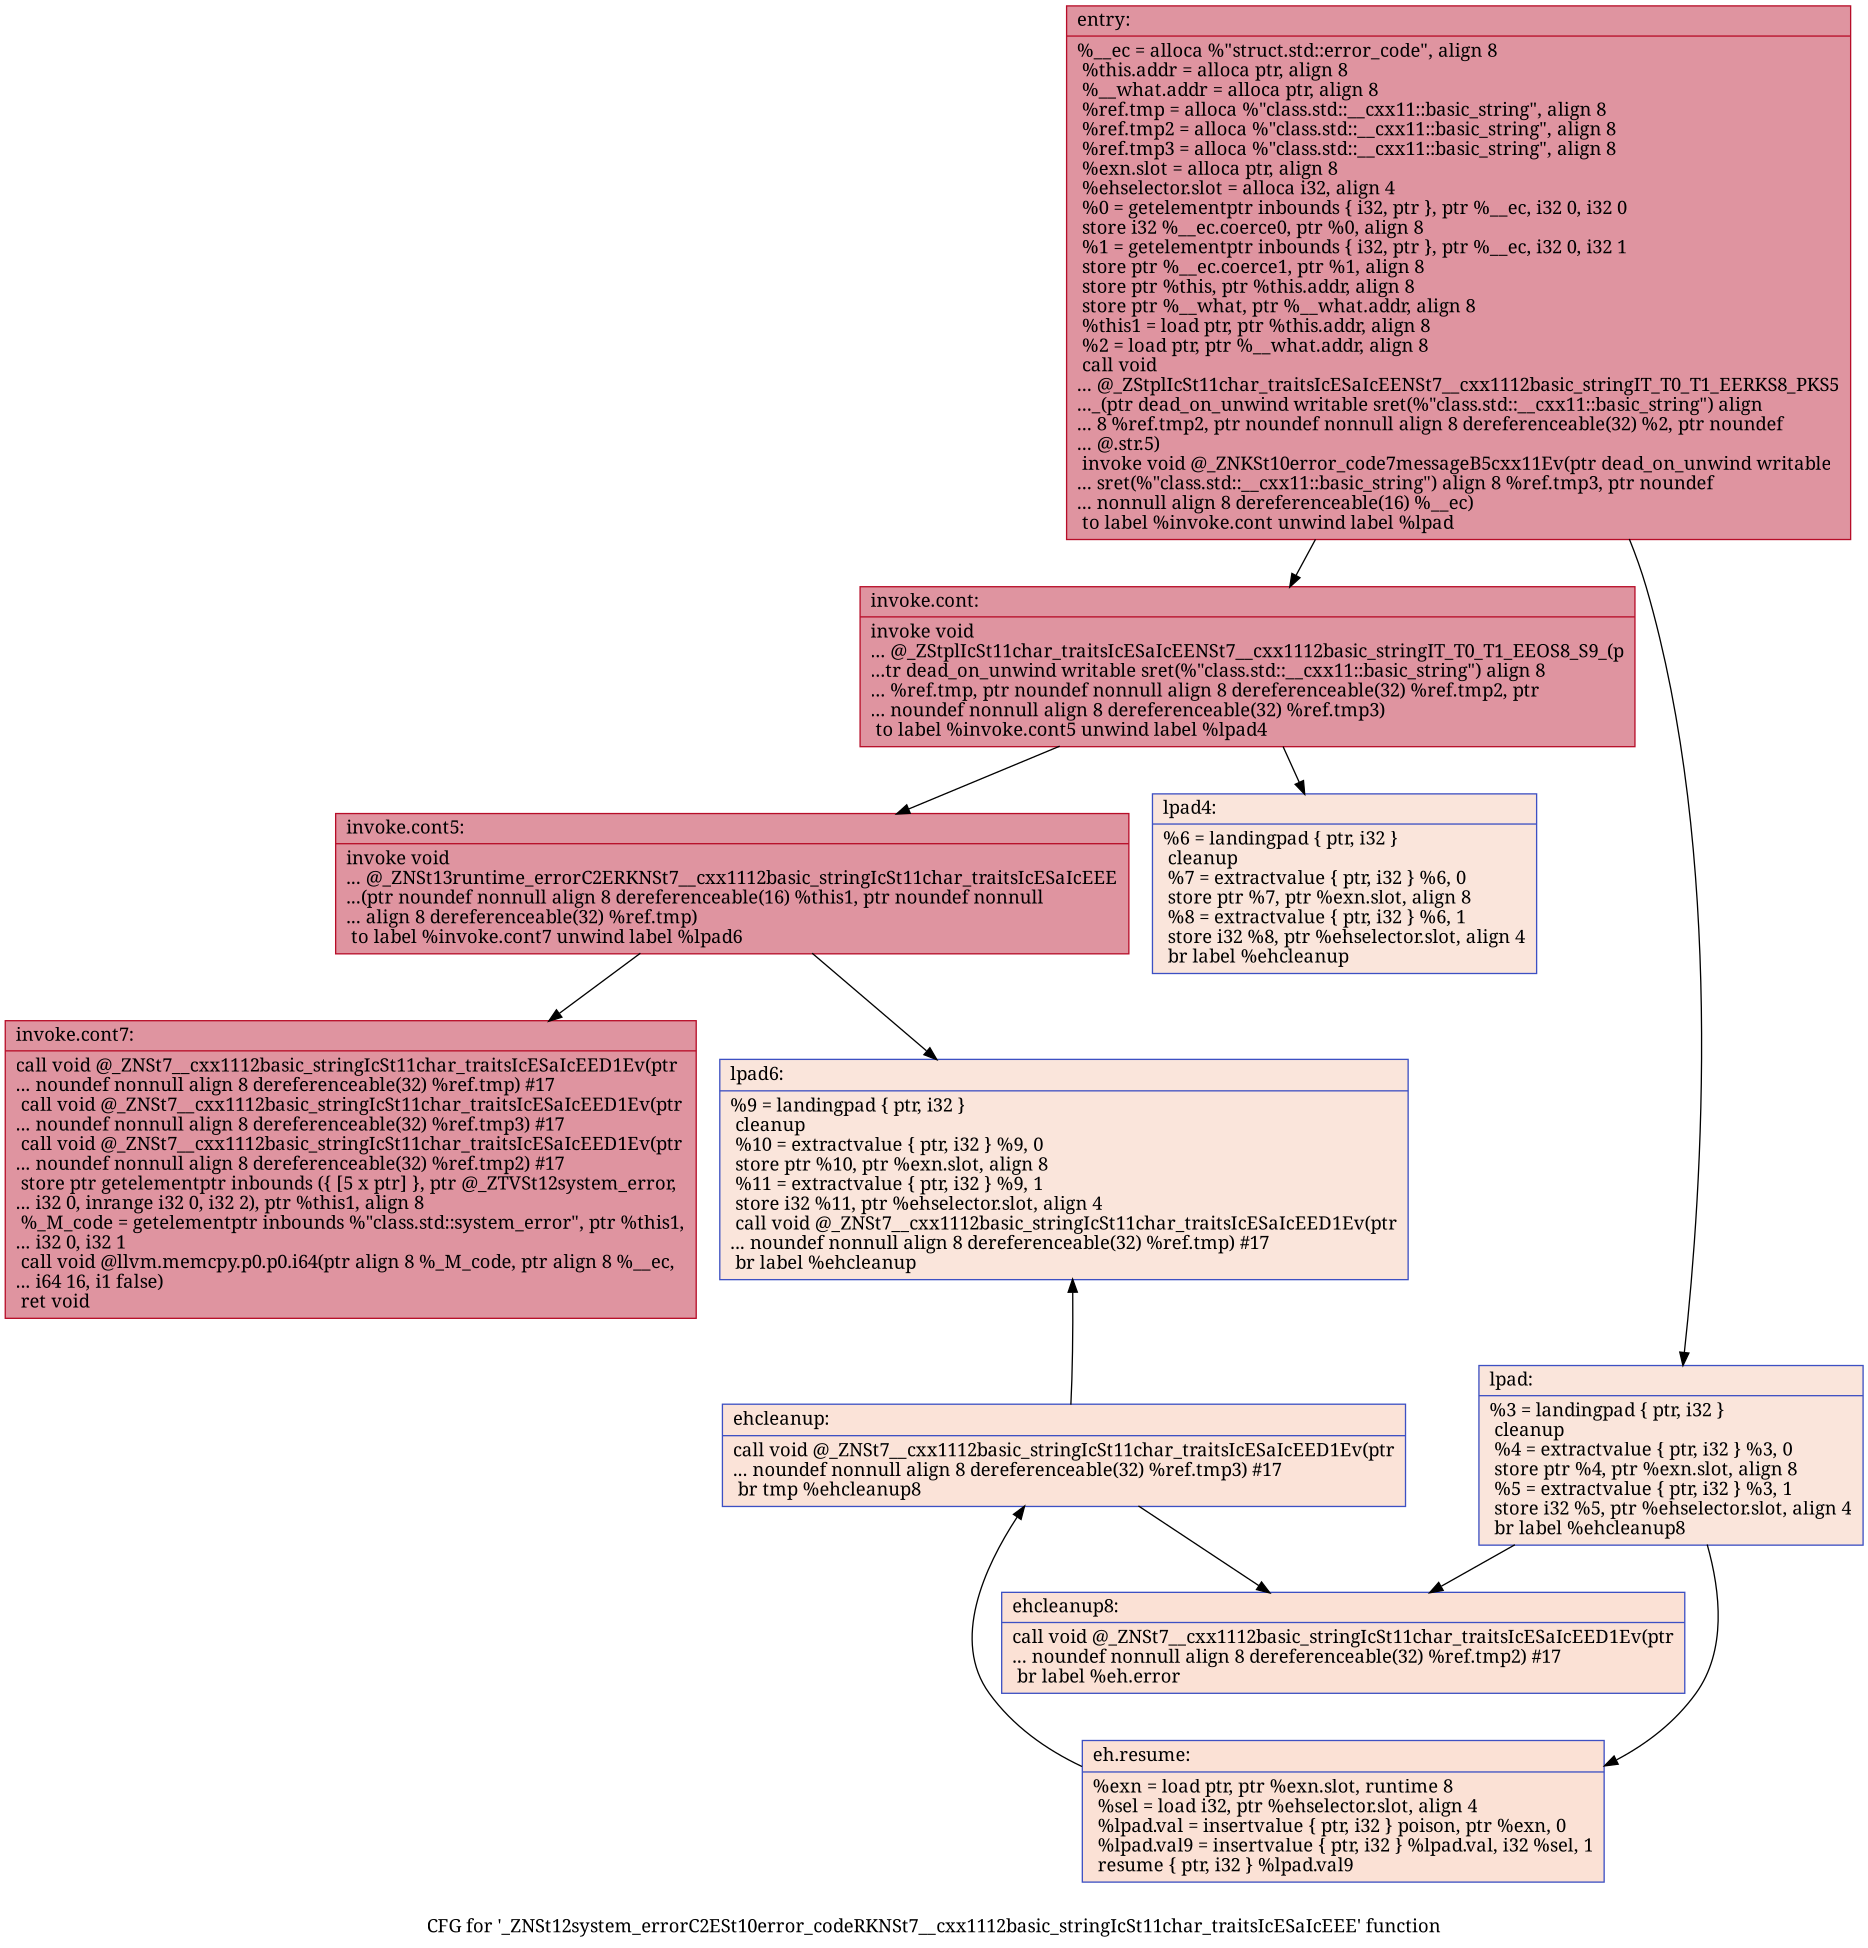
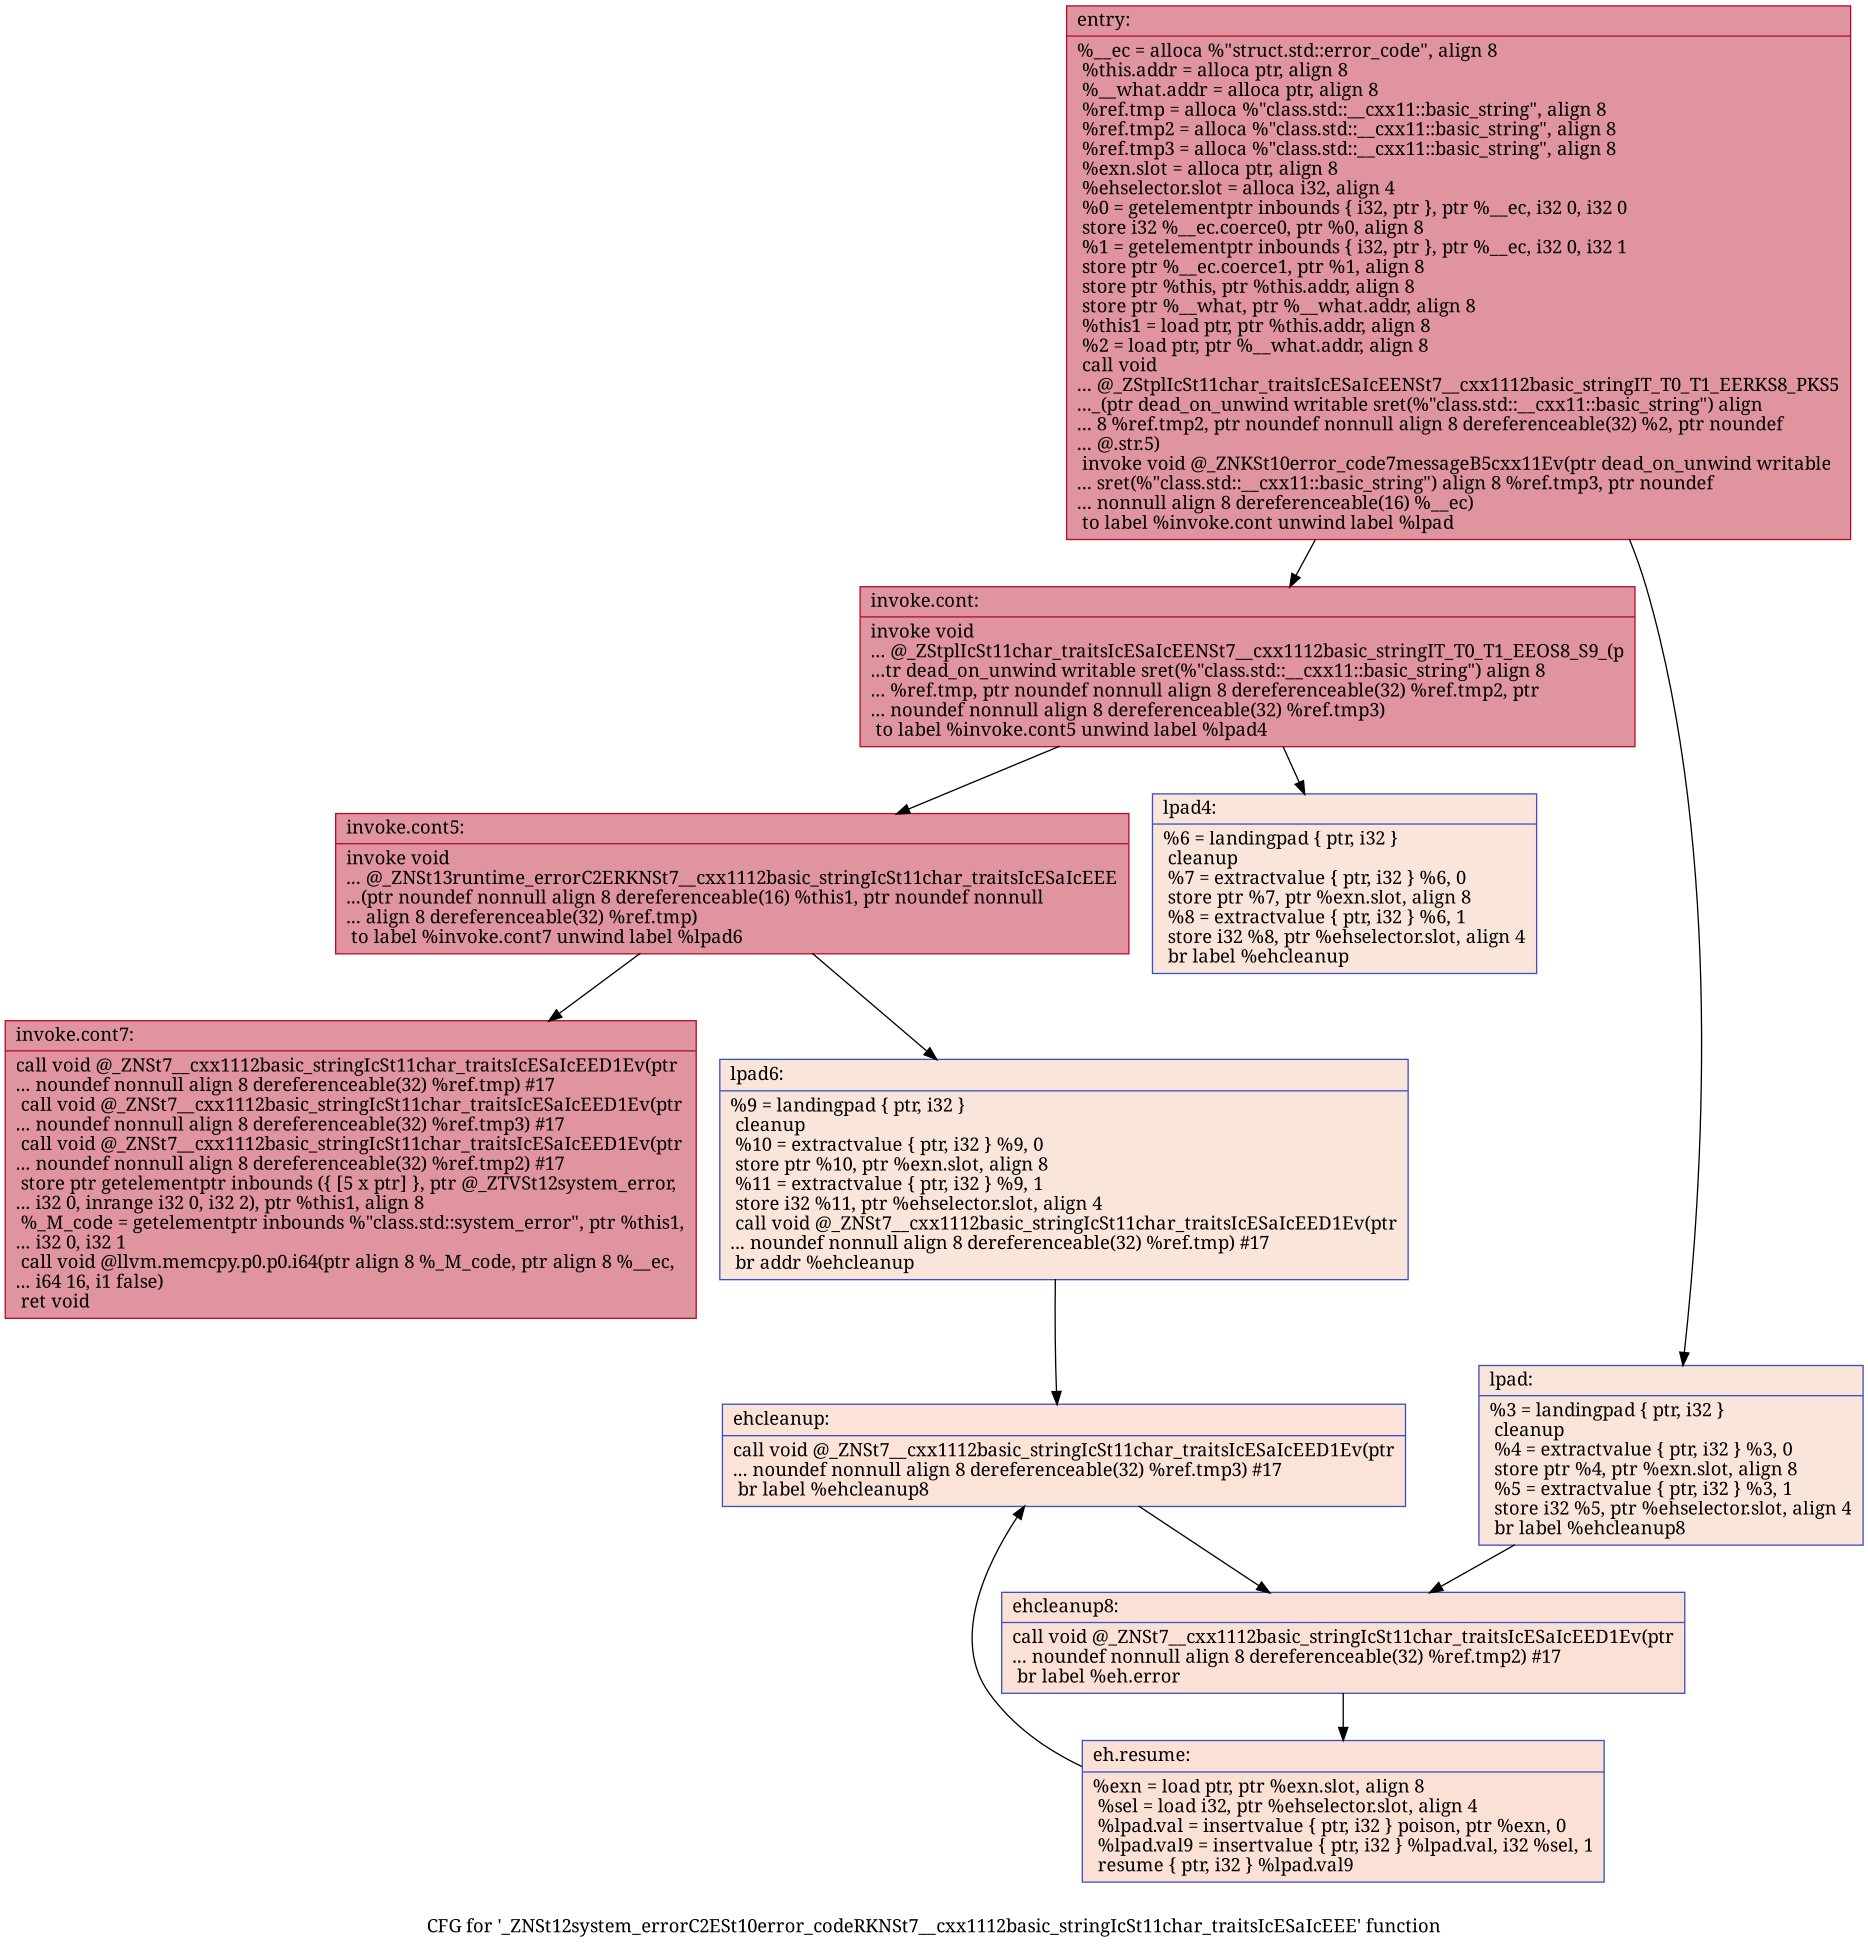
(823, 1263) -> (823, 1263)
(1073, 1349) -> (1055, 1335)
(827, 1490) -> (831, 1490)
(1708, 1672) -> (1343, 1710)
(1273, 1787) -> (1259, 1787)
